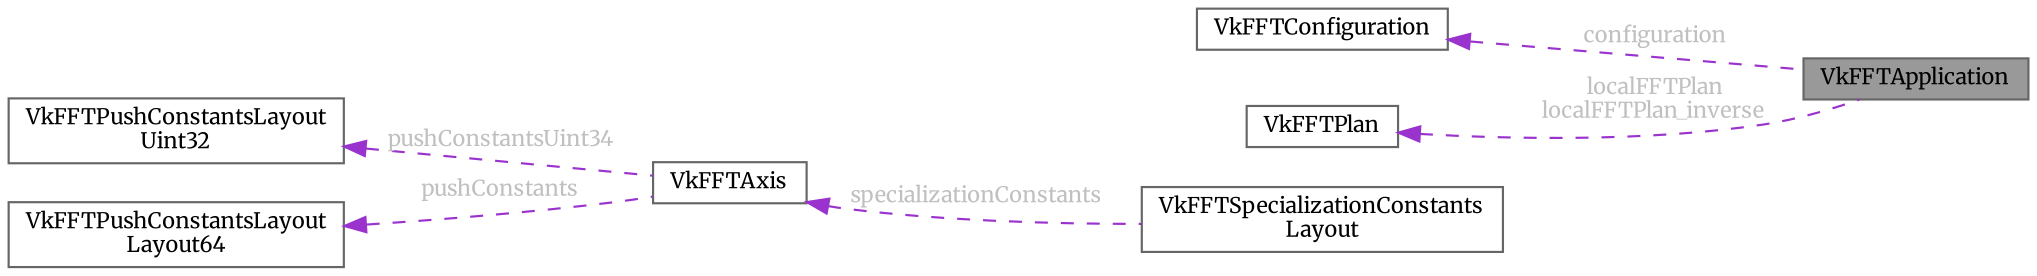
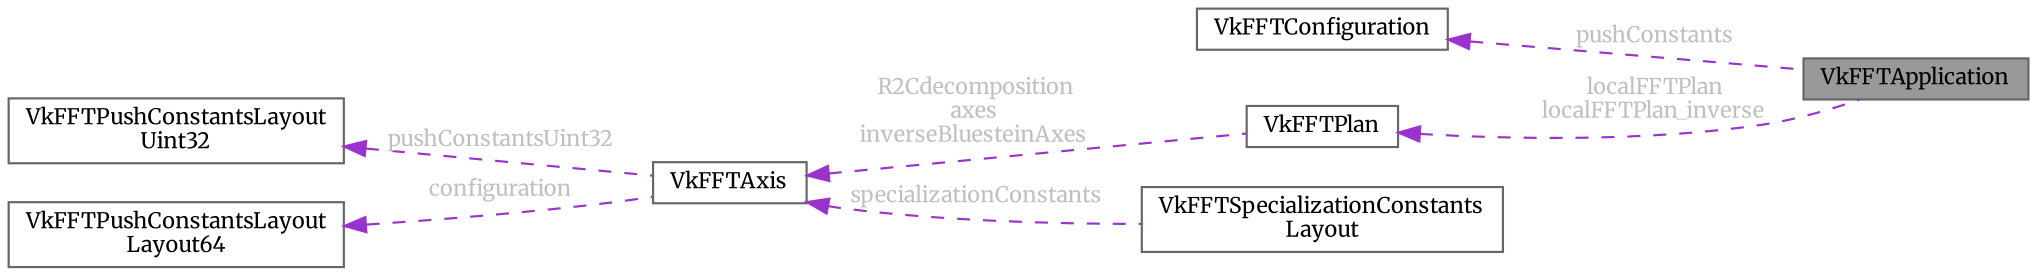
(1653, 37) -> (1653, 37)
(498, 141) -> (498, 141)
none -> (1038, 154)
(498, 190) -> (498, 190)
